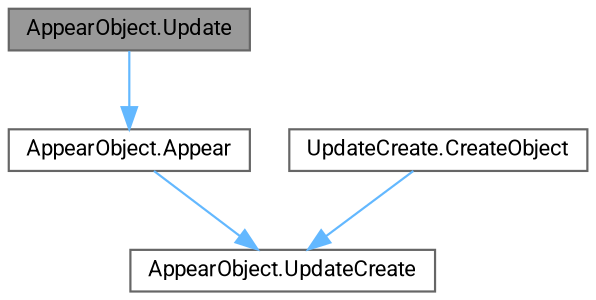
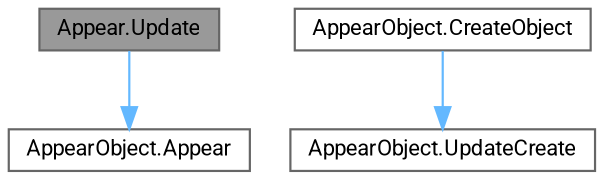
(129, 30) -> (129, 30)
(438, 150) -> (443, 30)
(197, 204) -> none
